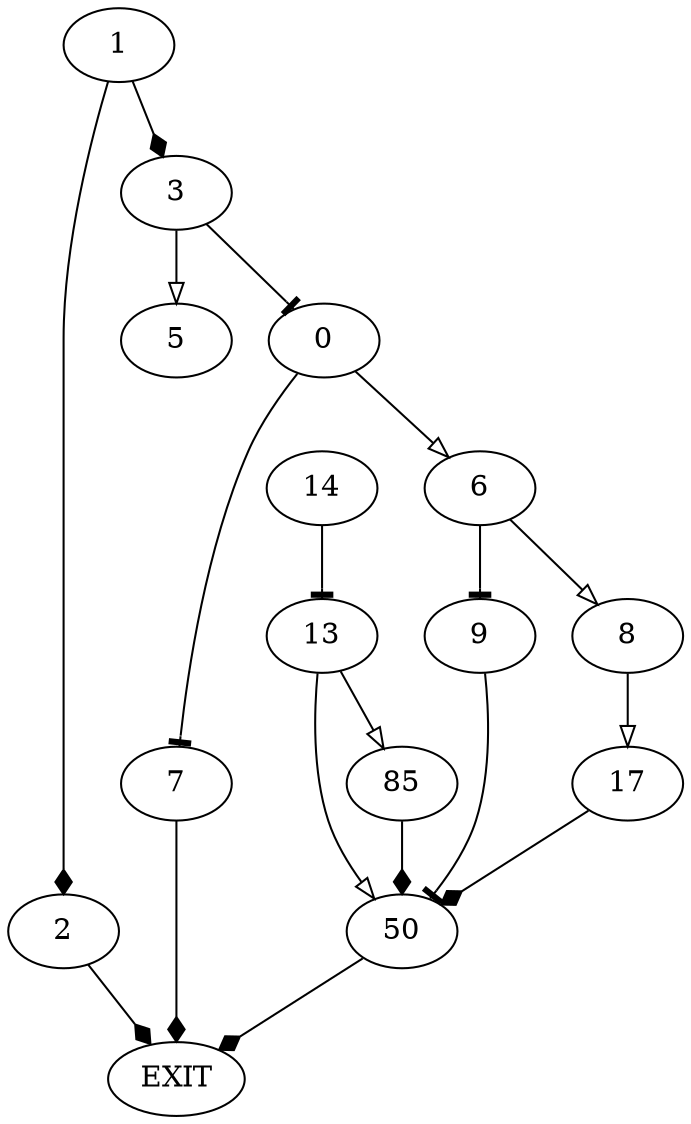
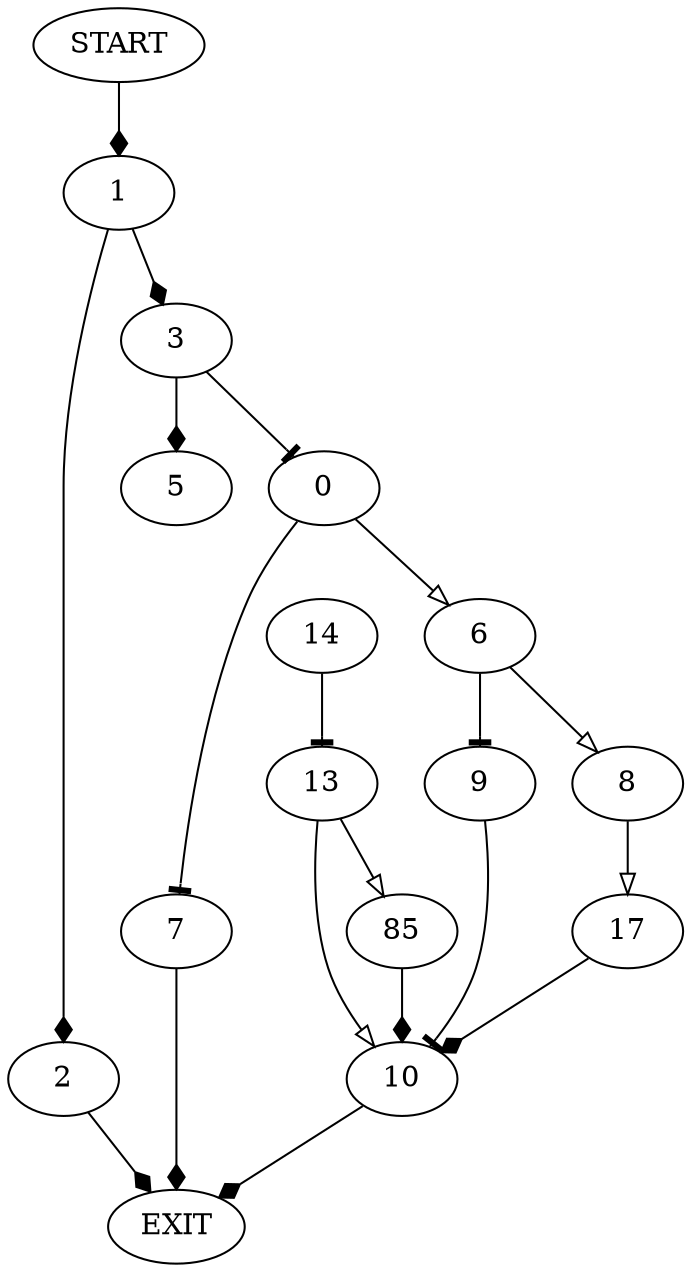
none -> (119, 45)
(176, 257) -> (176, 402)
(402, 931) -> (402, 1079)
